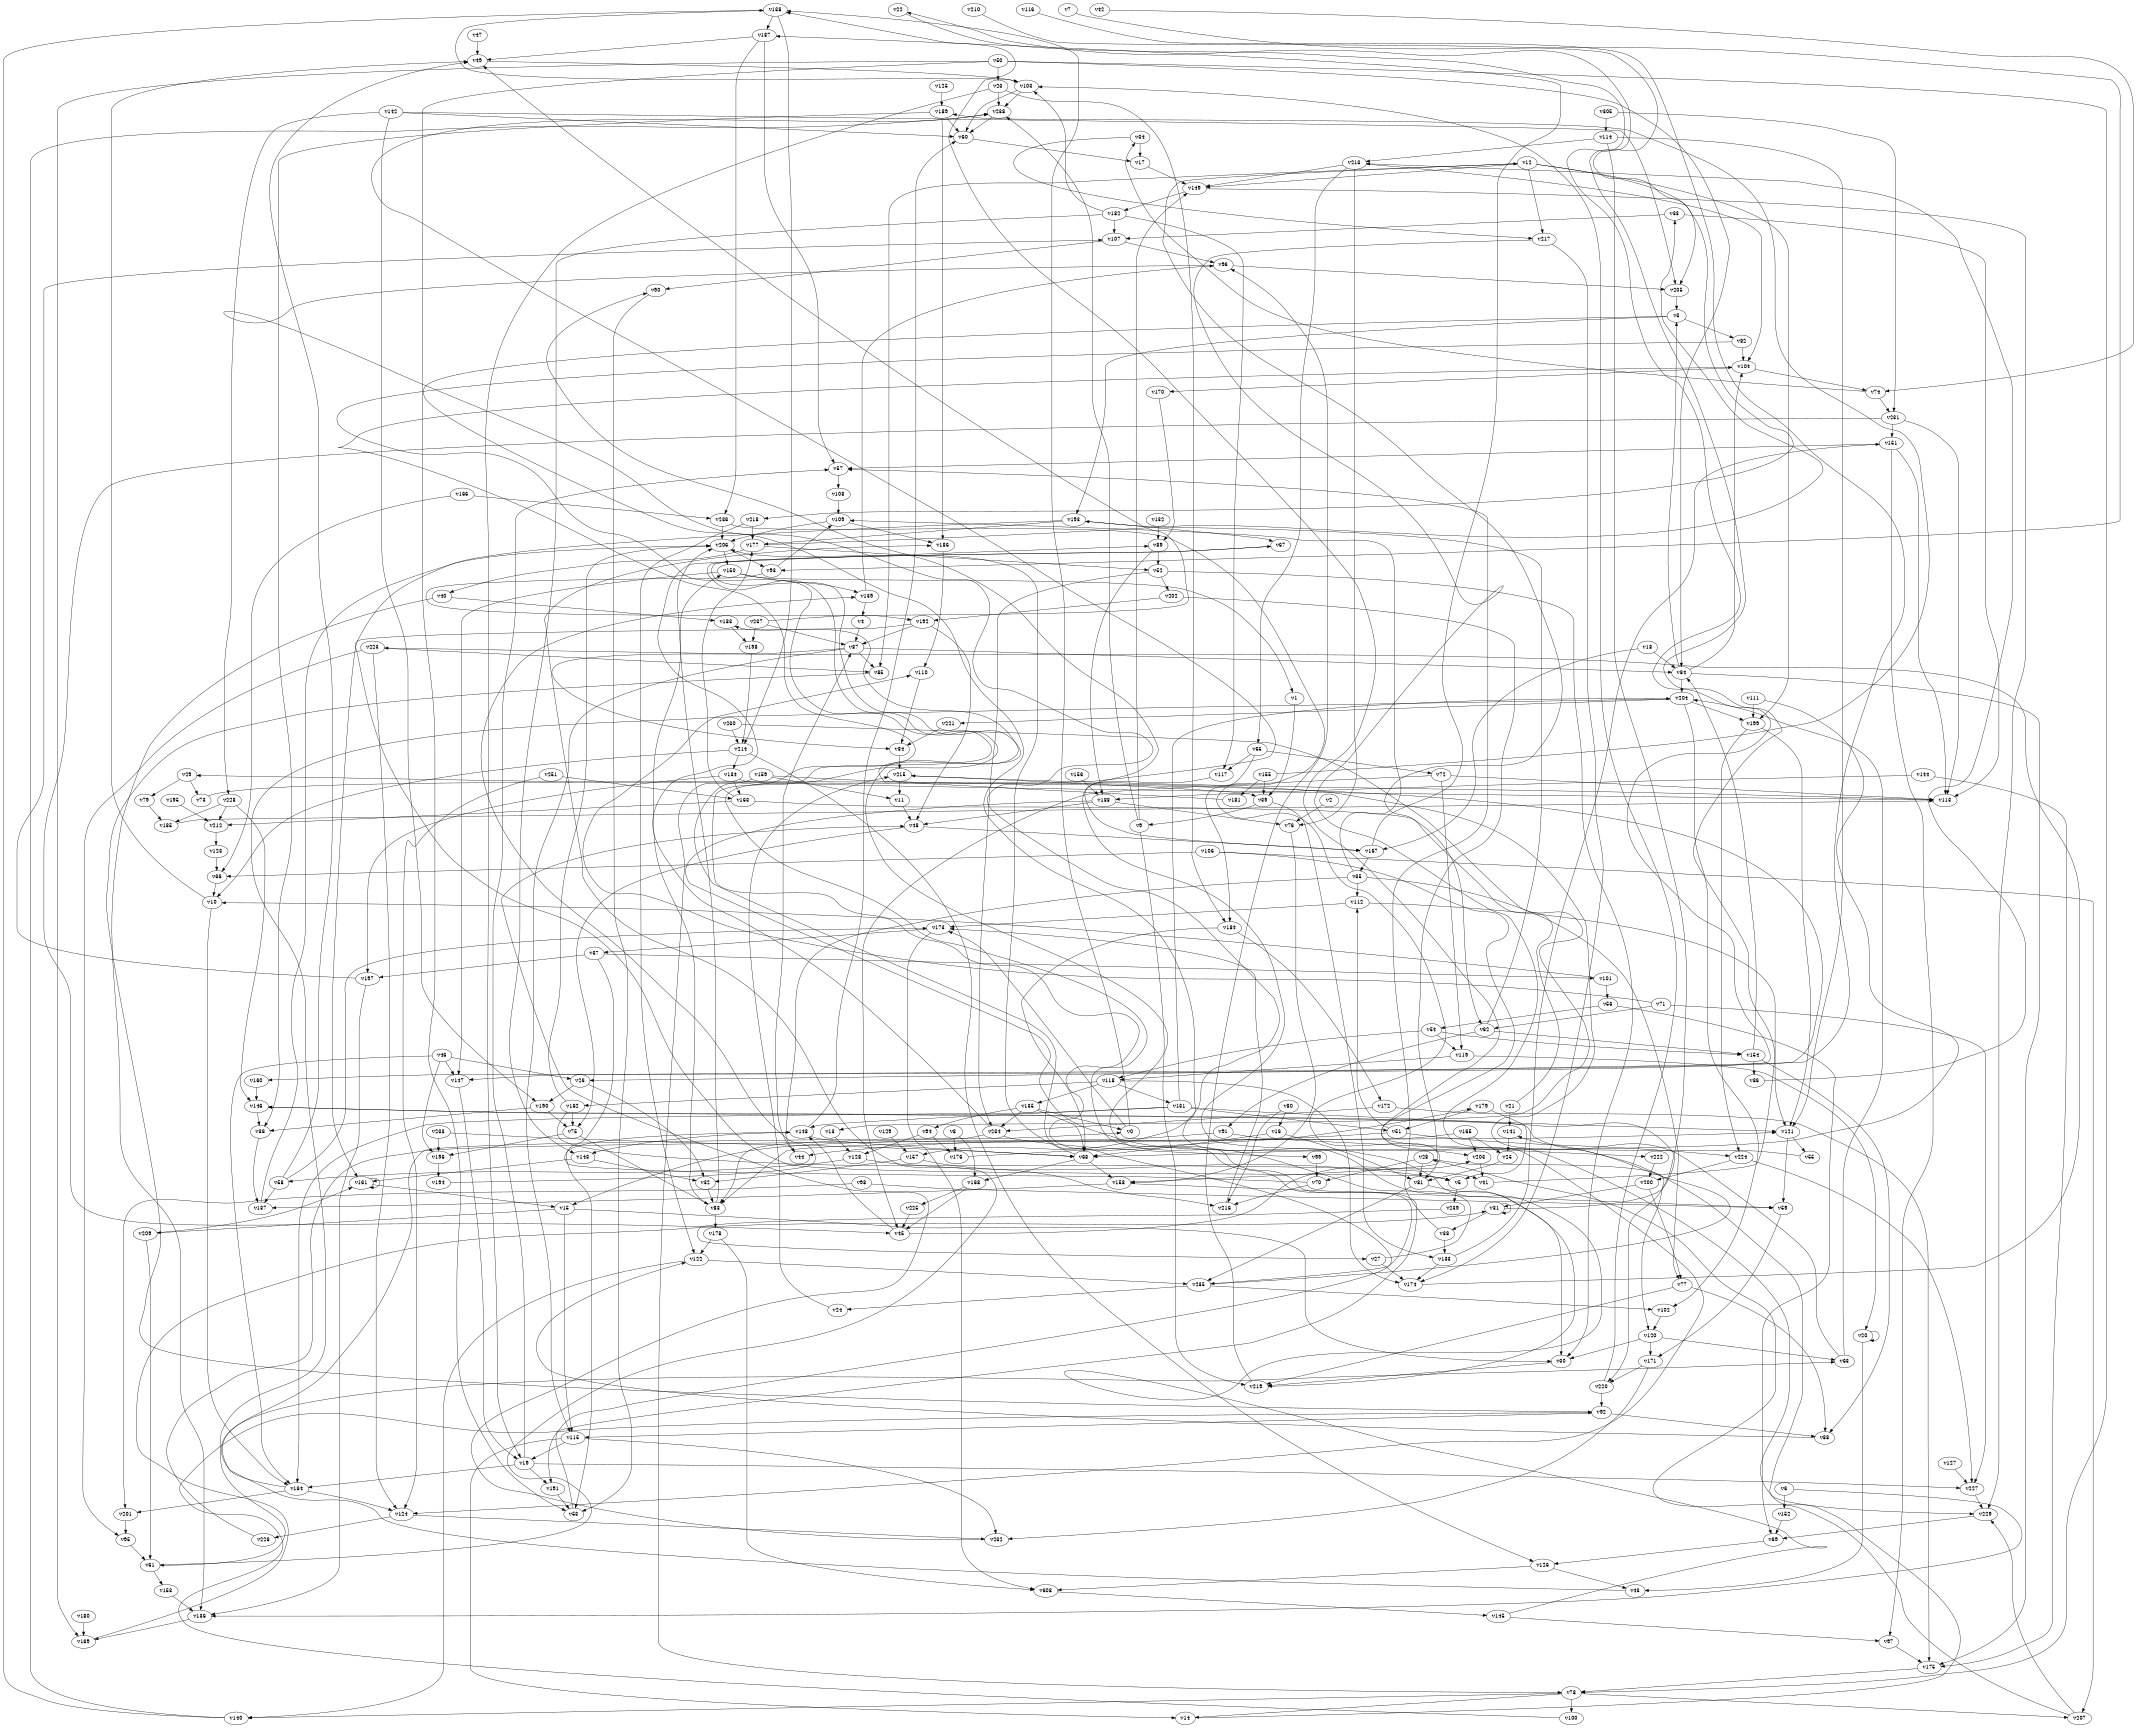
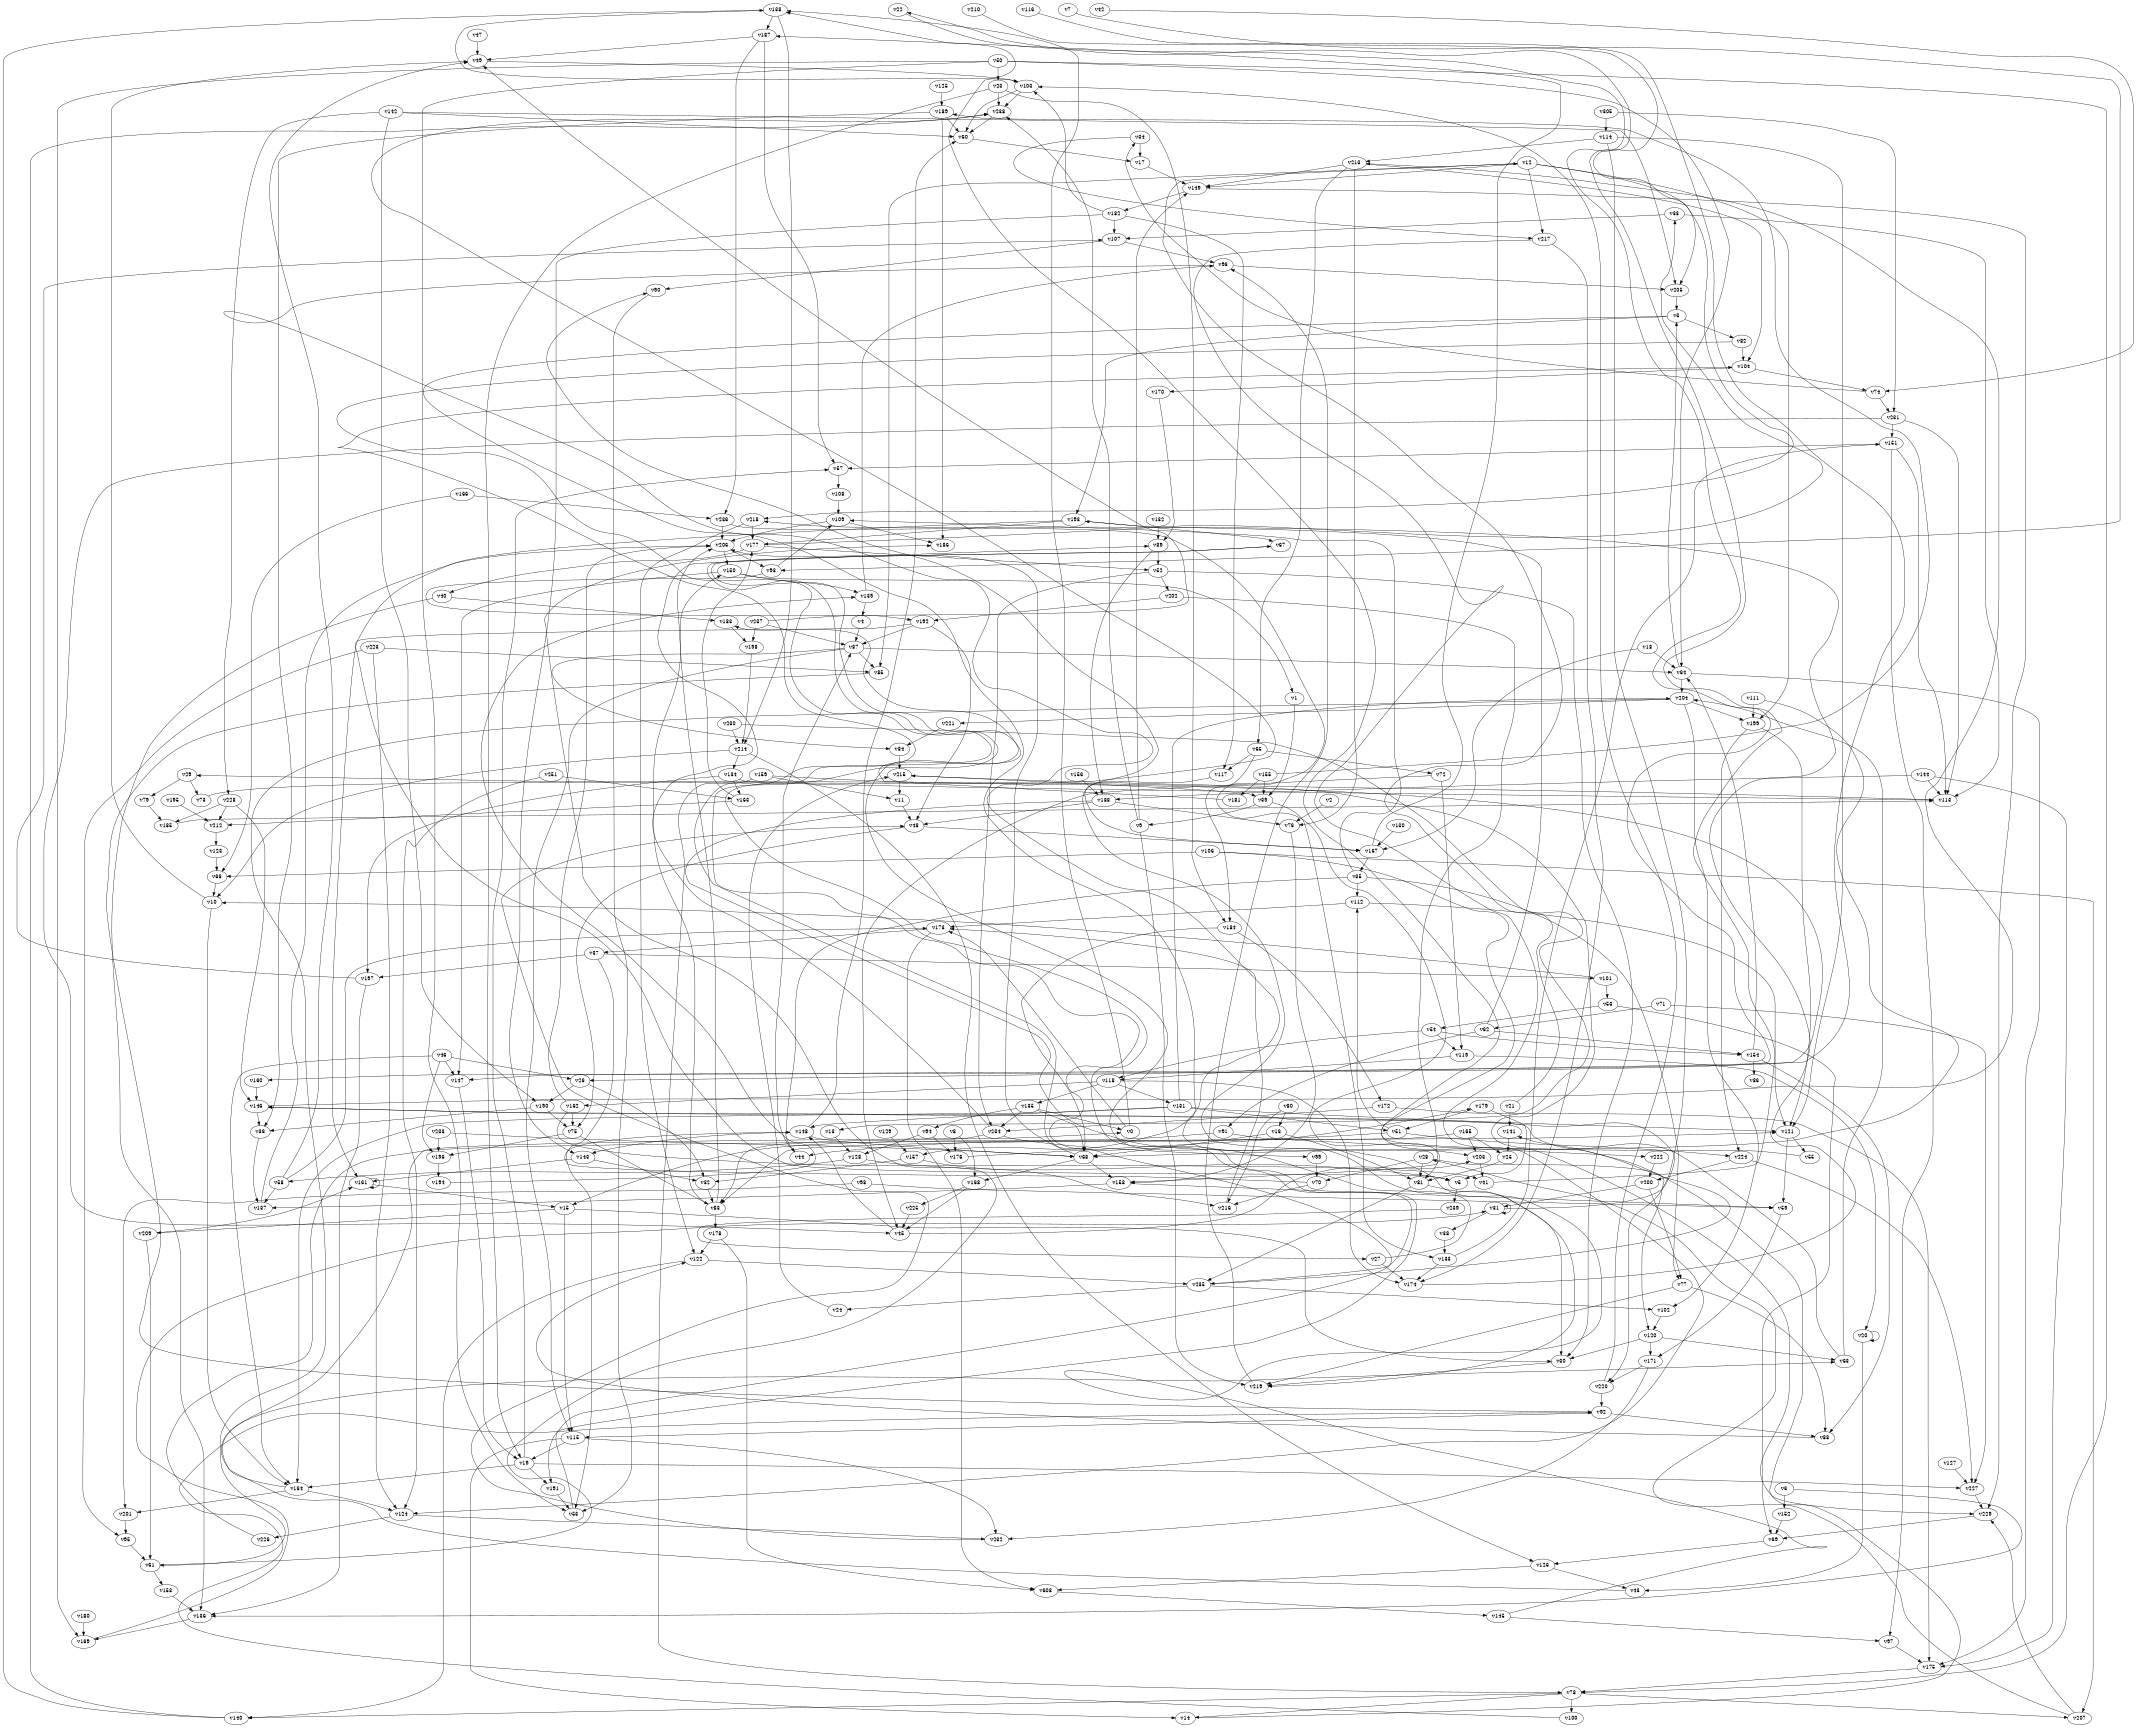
(2012, 494) -> (1847, 1087)
(1735, 533) -> none
(1488, 585) -> none
(1794, 668) -> (1810, 671)
(922, 673) -> none
(1690, 788) -> (1932, 785)
(1107, 807) -> none
none -> (1399, 826)
